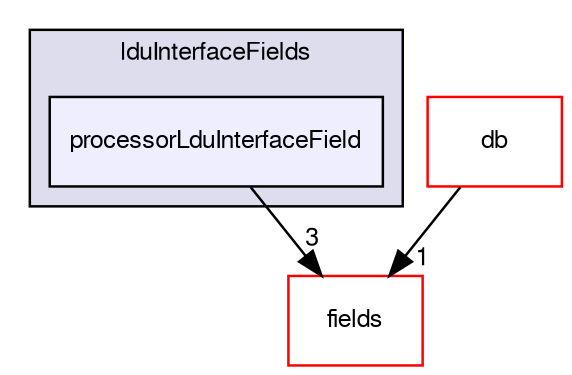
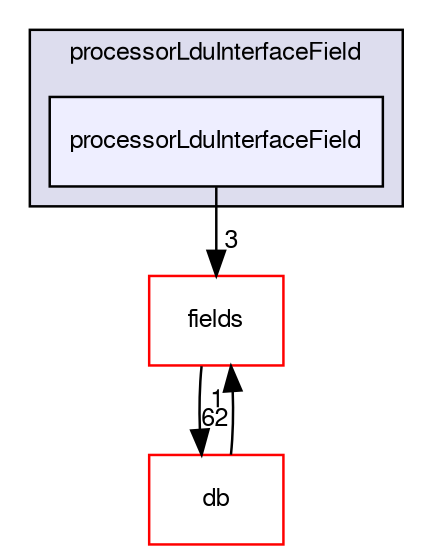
(216, 53) -> (216, 53)
none -> (200, 398)
